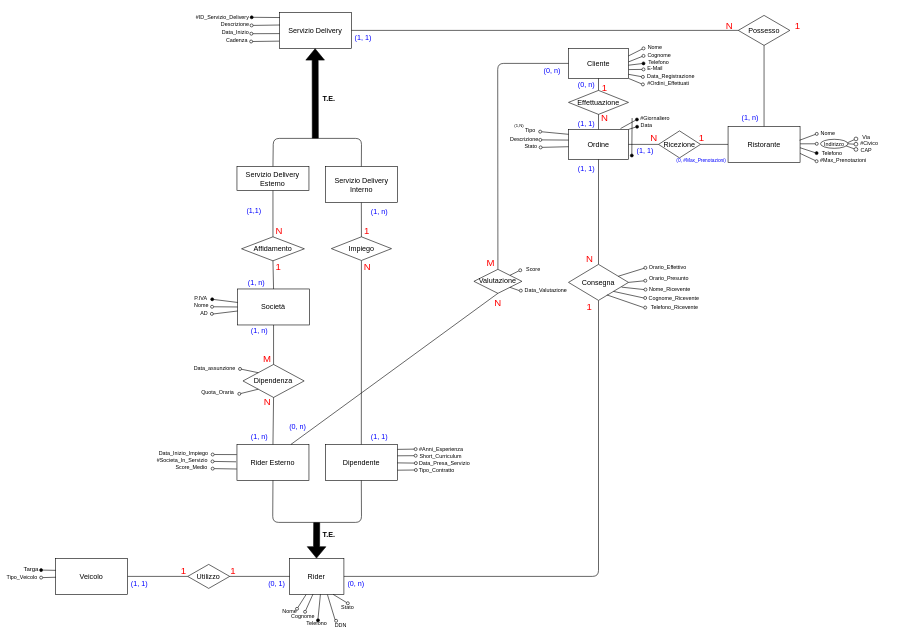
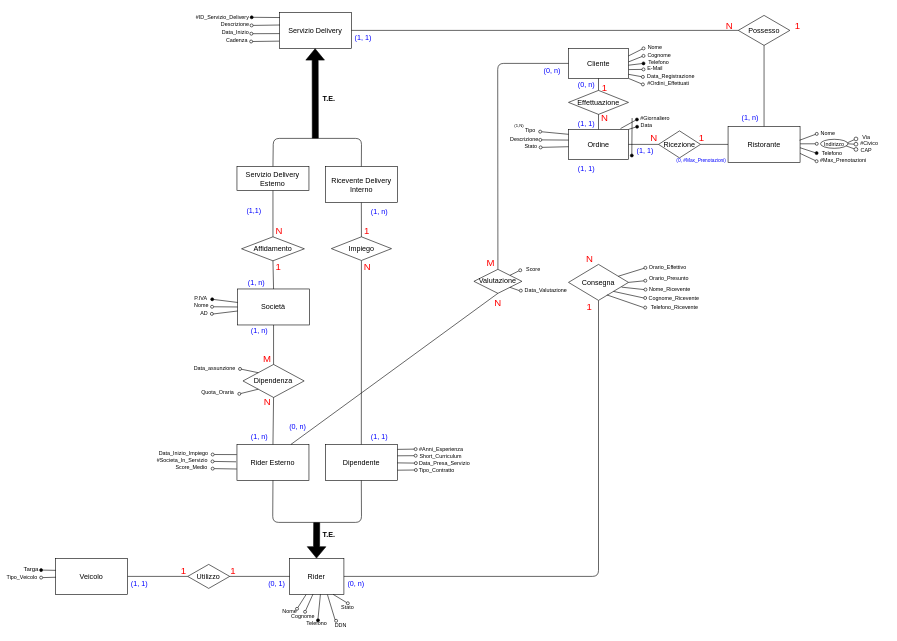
(362, 185) -> (362, 185)
(599, 211) -> none
